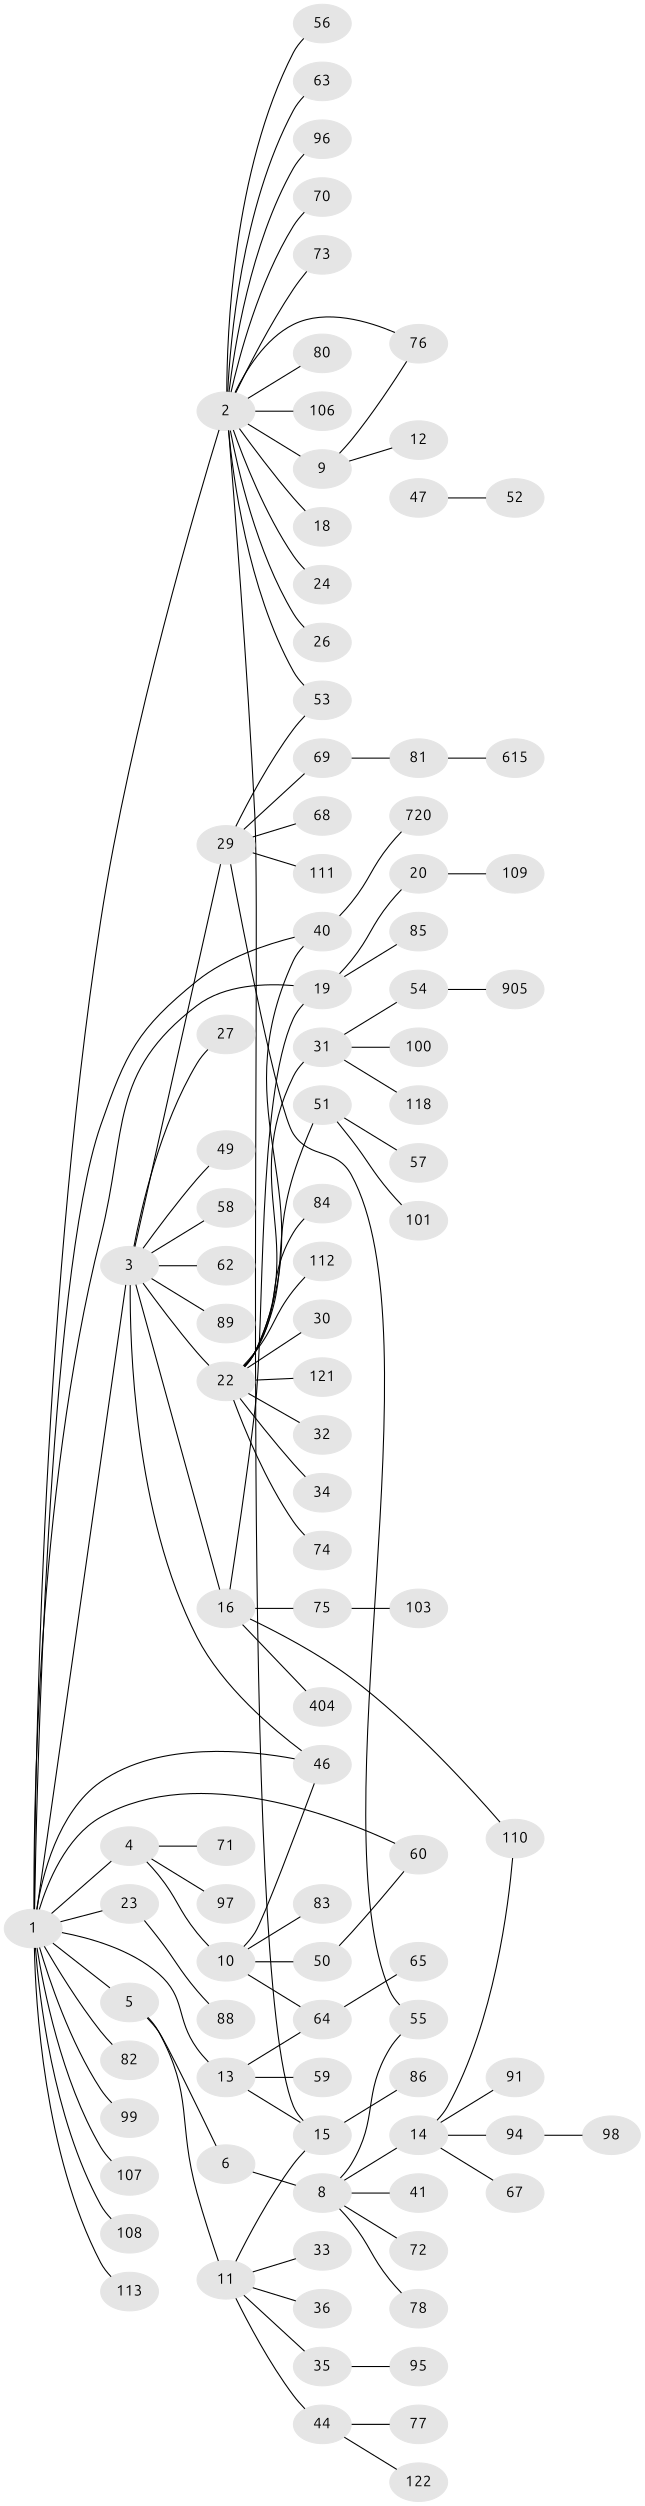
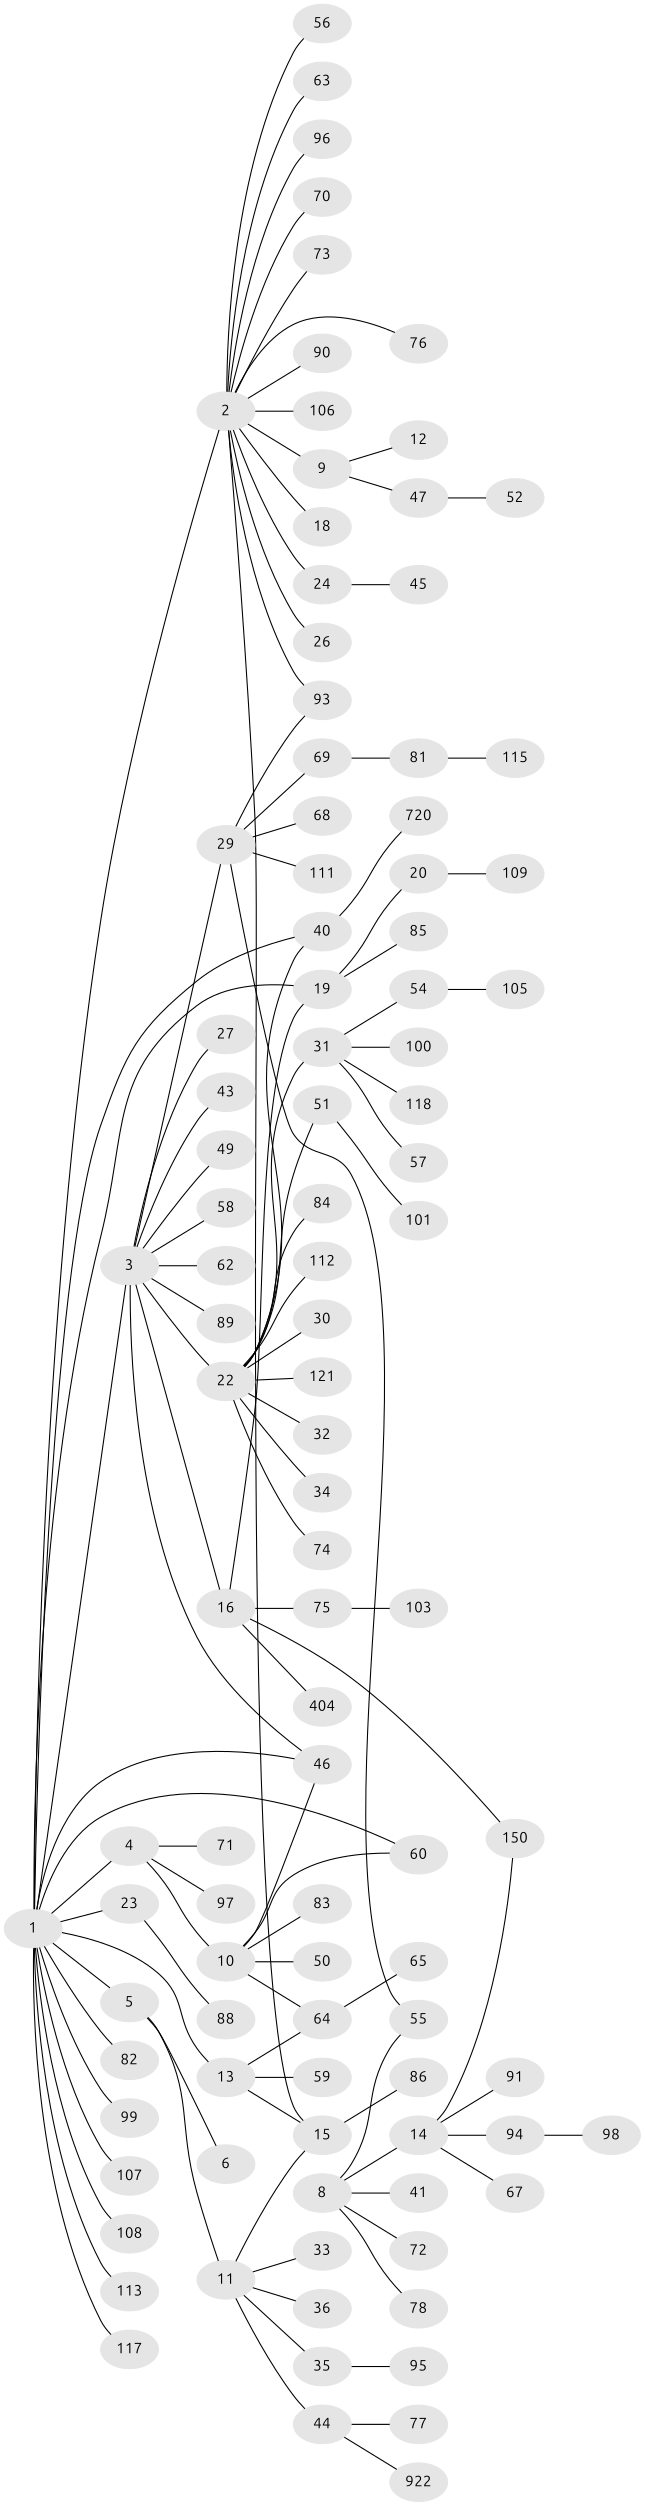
(322, 353) -> (322, 353)
(375, 409) -> (371, 484)
none -> (419, 585)
(322, 700) -> (322, 700)
(515, 758) -> (515, 758)
(515, 989) -> (515, 989)
none -> (226, 1092)
(371, 1134) -> (371, 1105)
(515, 1839) -> (515, 1839)
(377, 1903) -> (299, 1872)
(274, 2179) -> none
none -> (130, 2349)
(419, 2482) -> (419, 2482)
